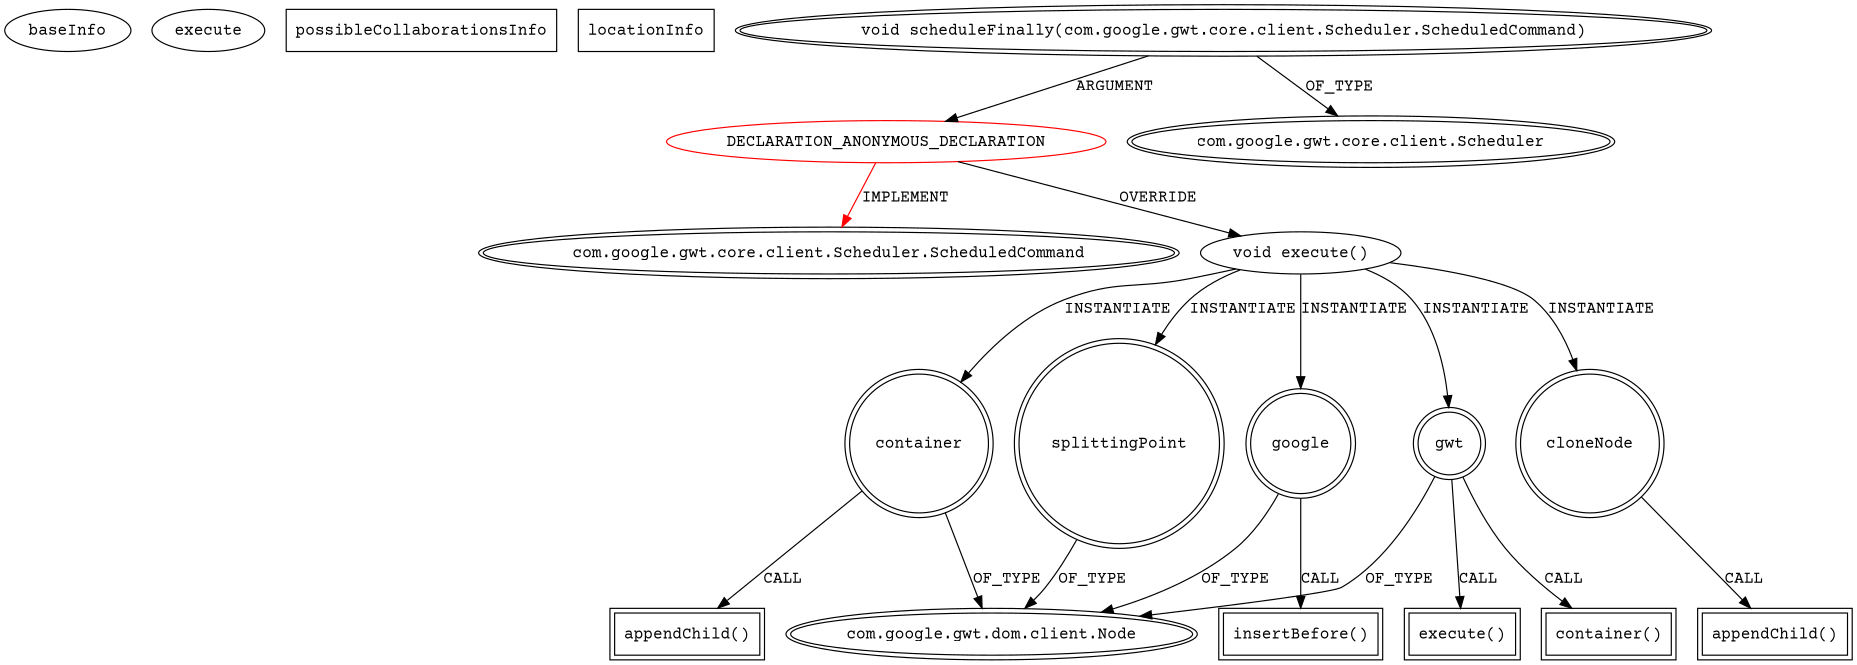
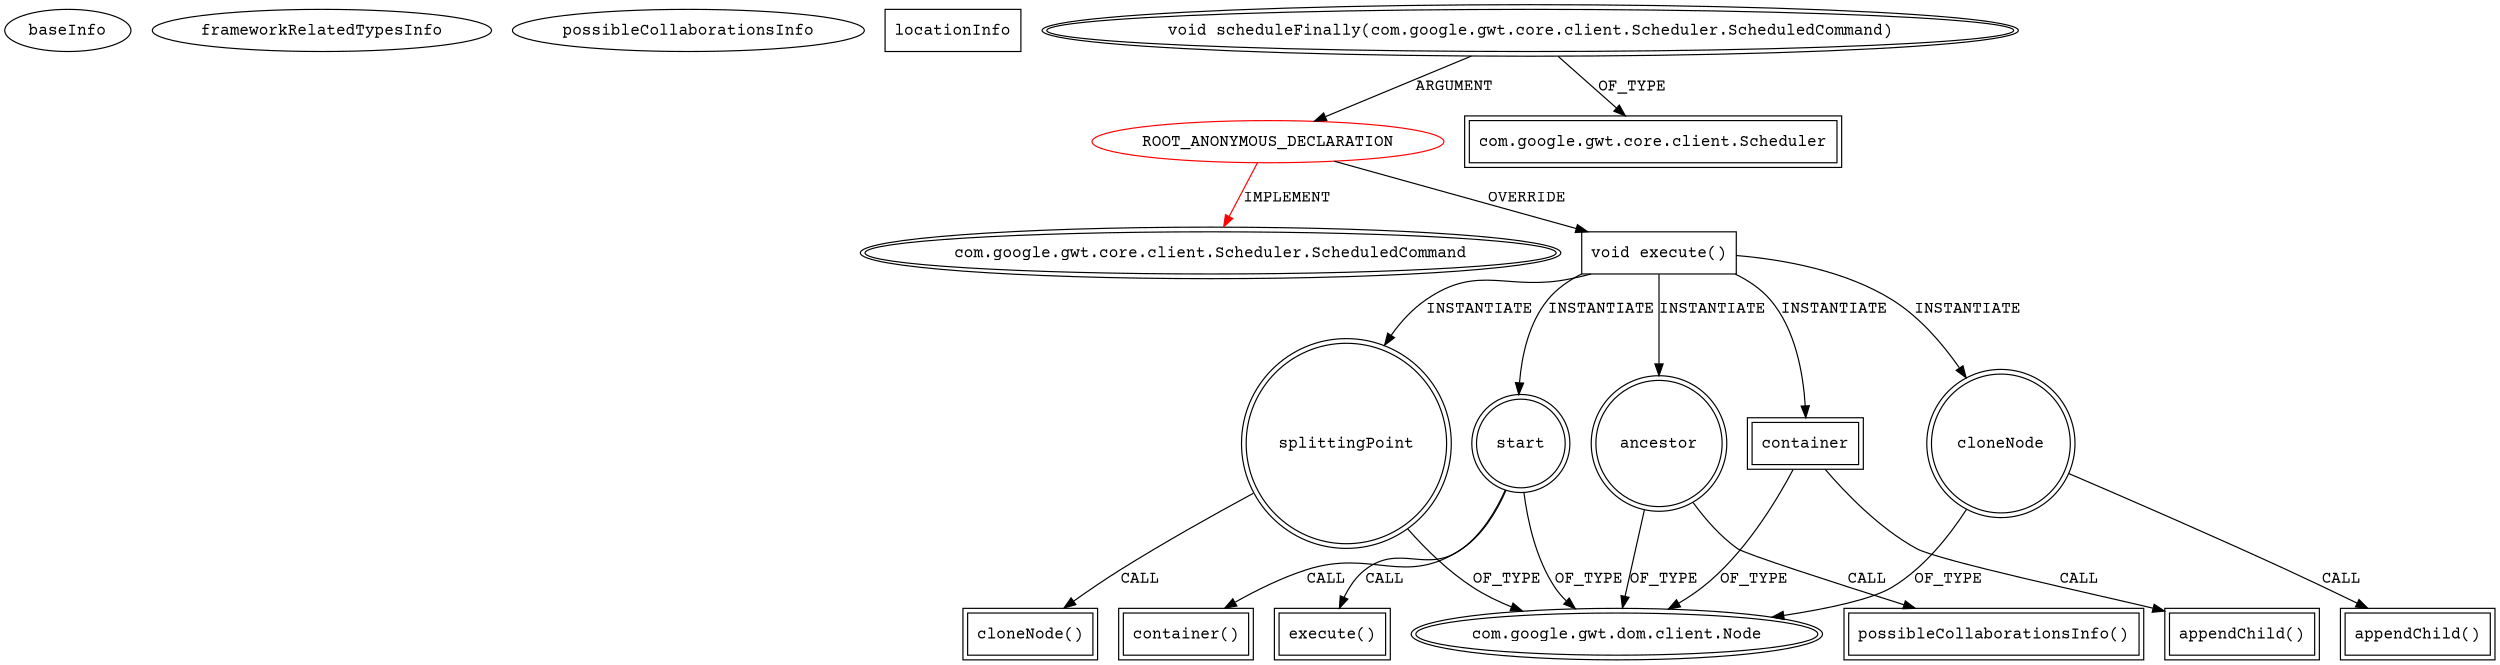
(208, 30) -> (322, 30)
(421, 30) -> (688, 30)
(886, 142) -> (1268, 142)
(1371, 142) -> (1653, 142)
(1301, 253) -> (1659, 253)
(919, 443) -> (1805, 443)
(1301, 443) -> (1659, 443)
(1449, 443) -> (1521, 443)
none -> (1890, 588)
none -> (1030, 634)
(1301, 634) -> (1994, 634)
